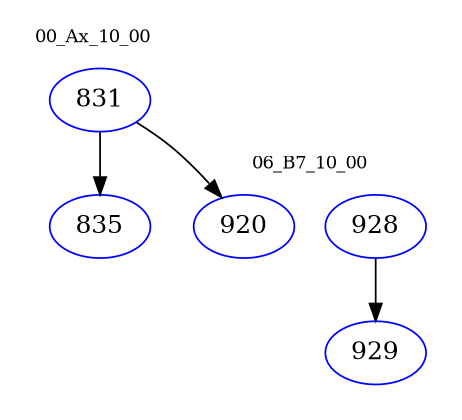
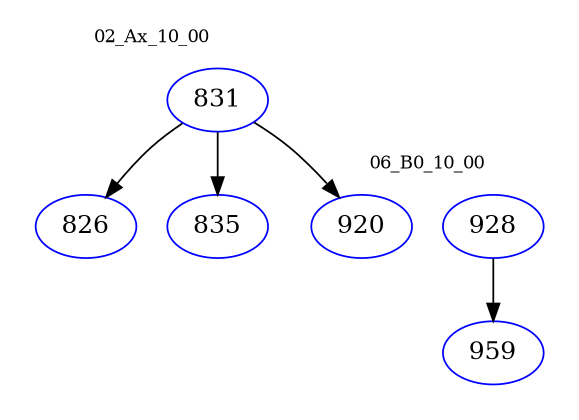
(93, 38) -> (152, 38)
(310, 164) -> (427, 164)
none -> (86, 226)
(376, 353) -> (493, 353)
